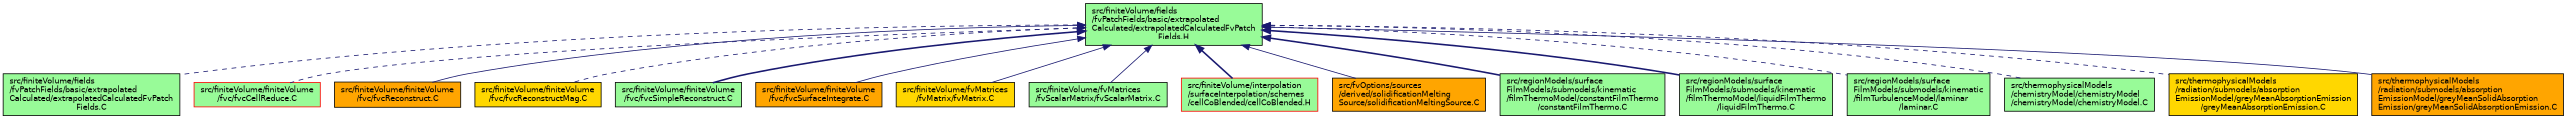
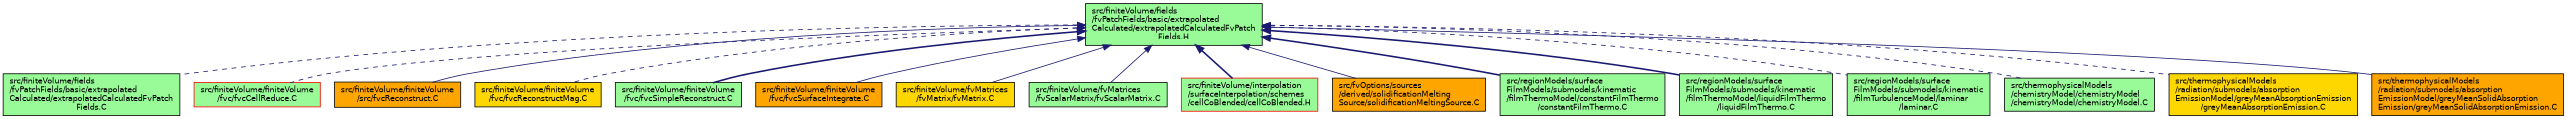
(398, 95) -> (398, 95)
